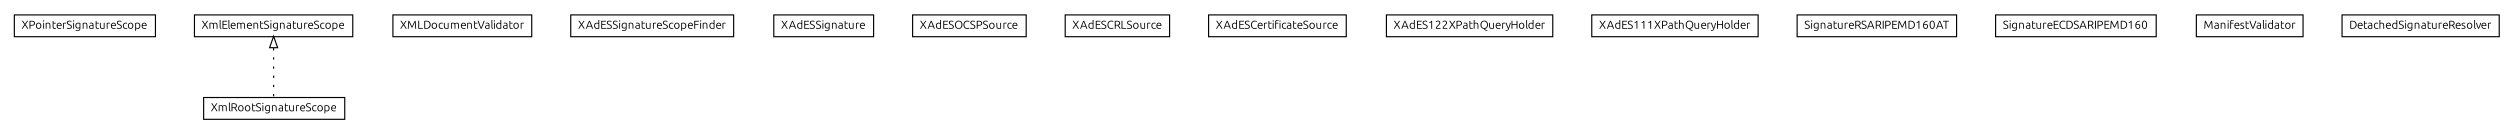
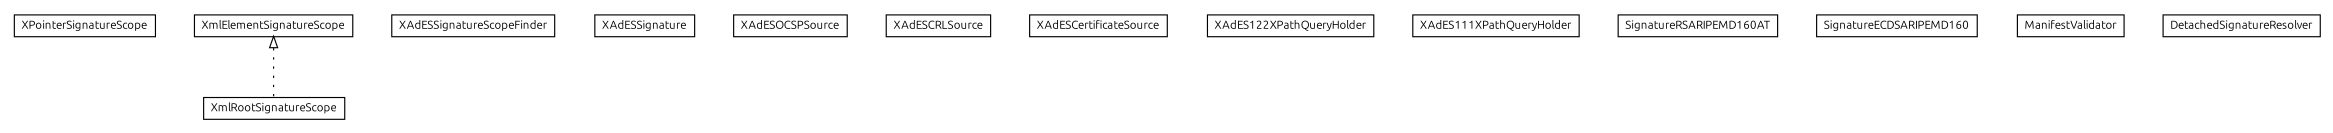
(462, 25) -> none
